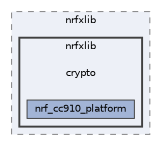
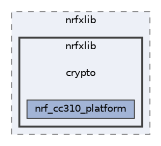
(81, 109) -> (81, 109)
